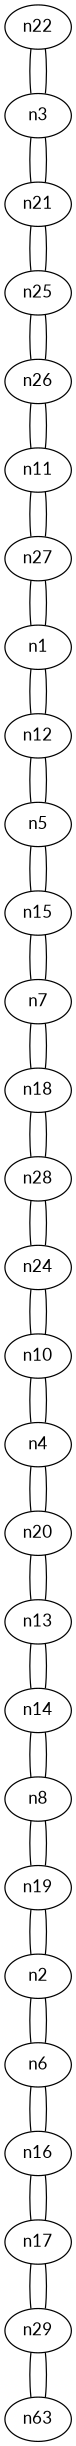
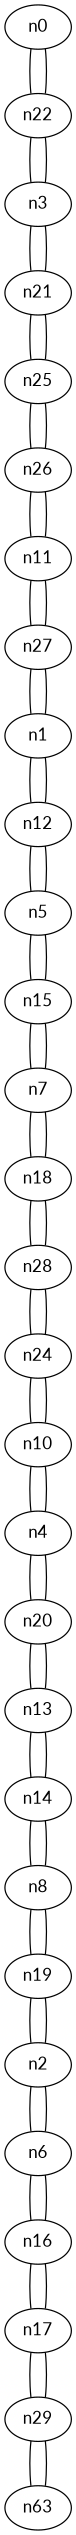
none -> (38, 27)
